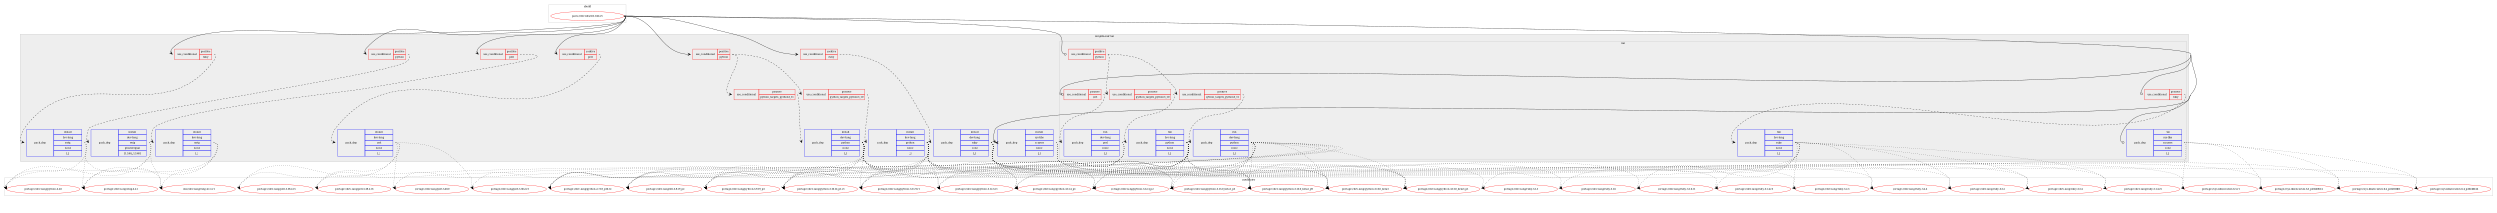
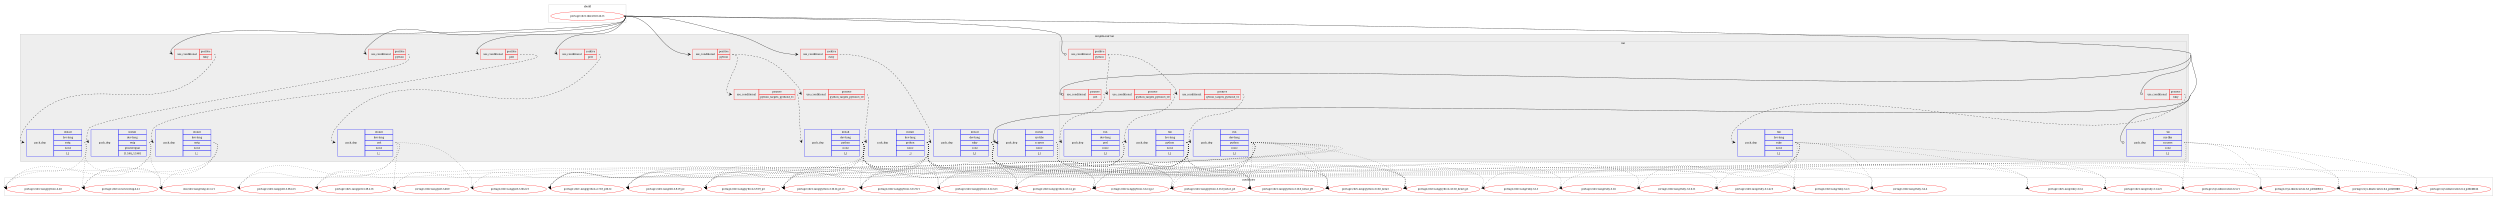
(587, 16) -> (587, 16)
(121, 189) -> (121, 189)
(1988, 189) -> none
